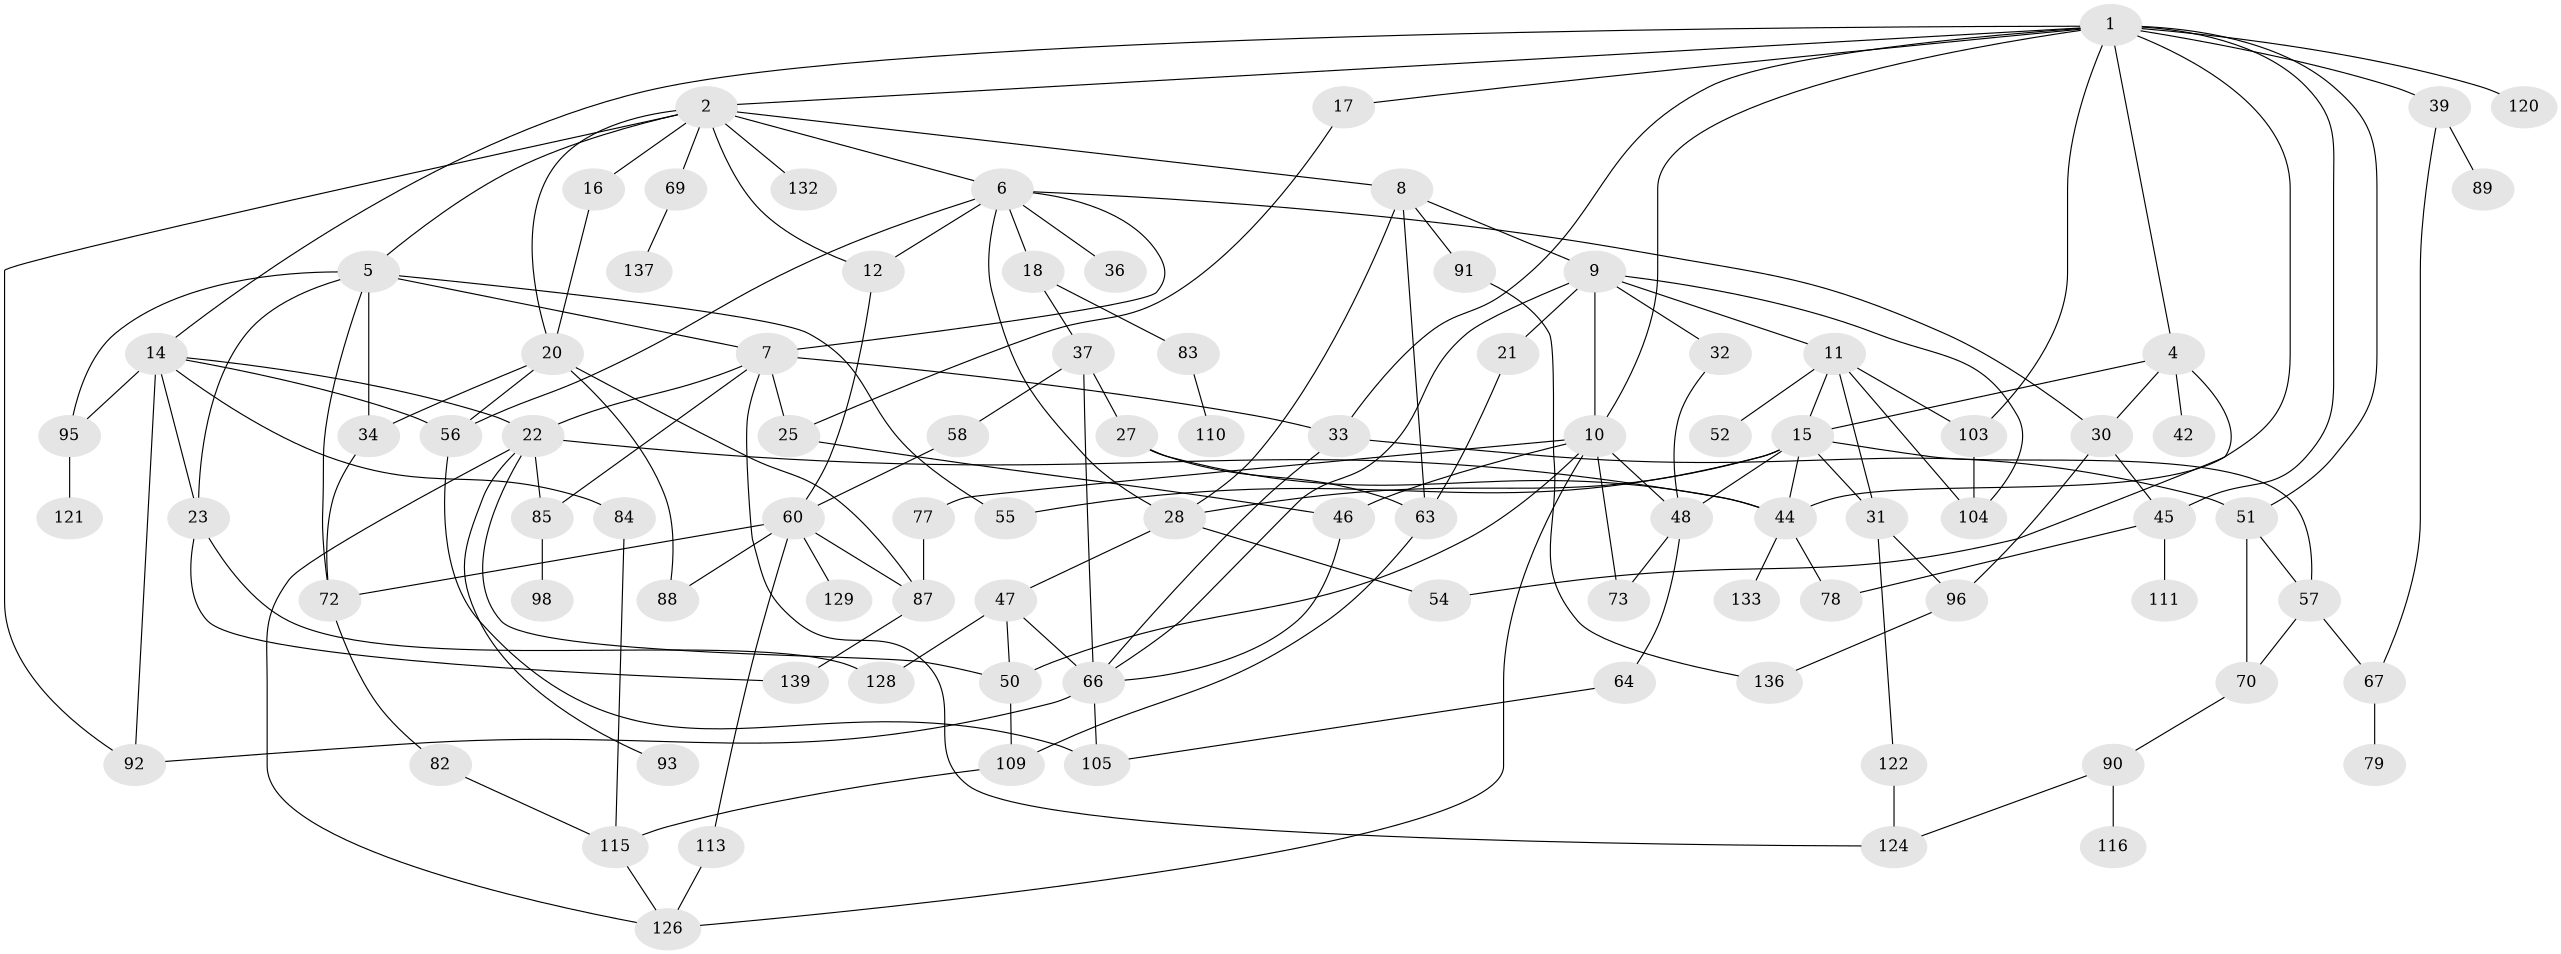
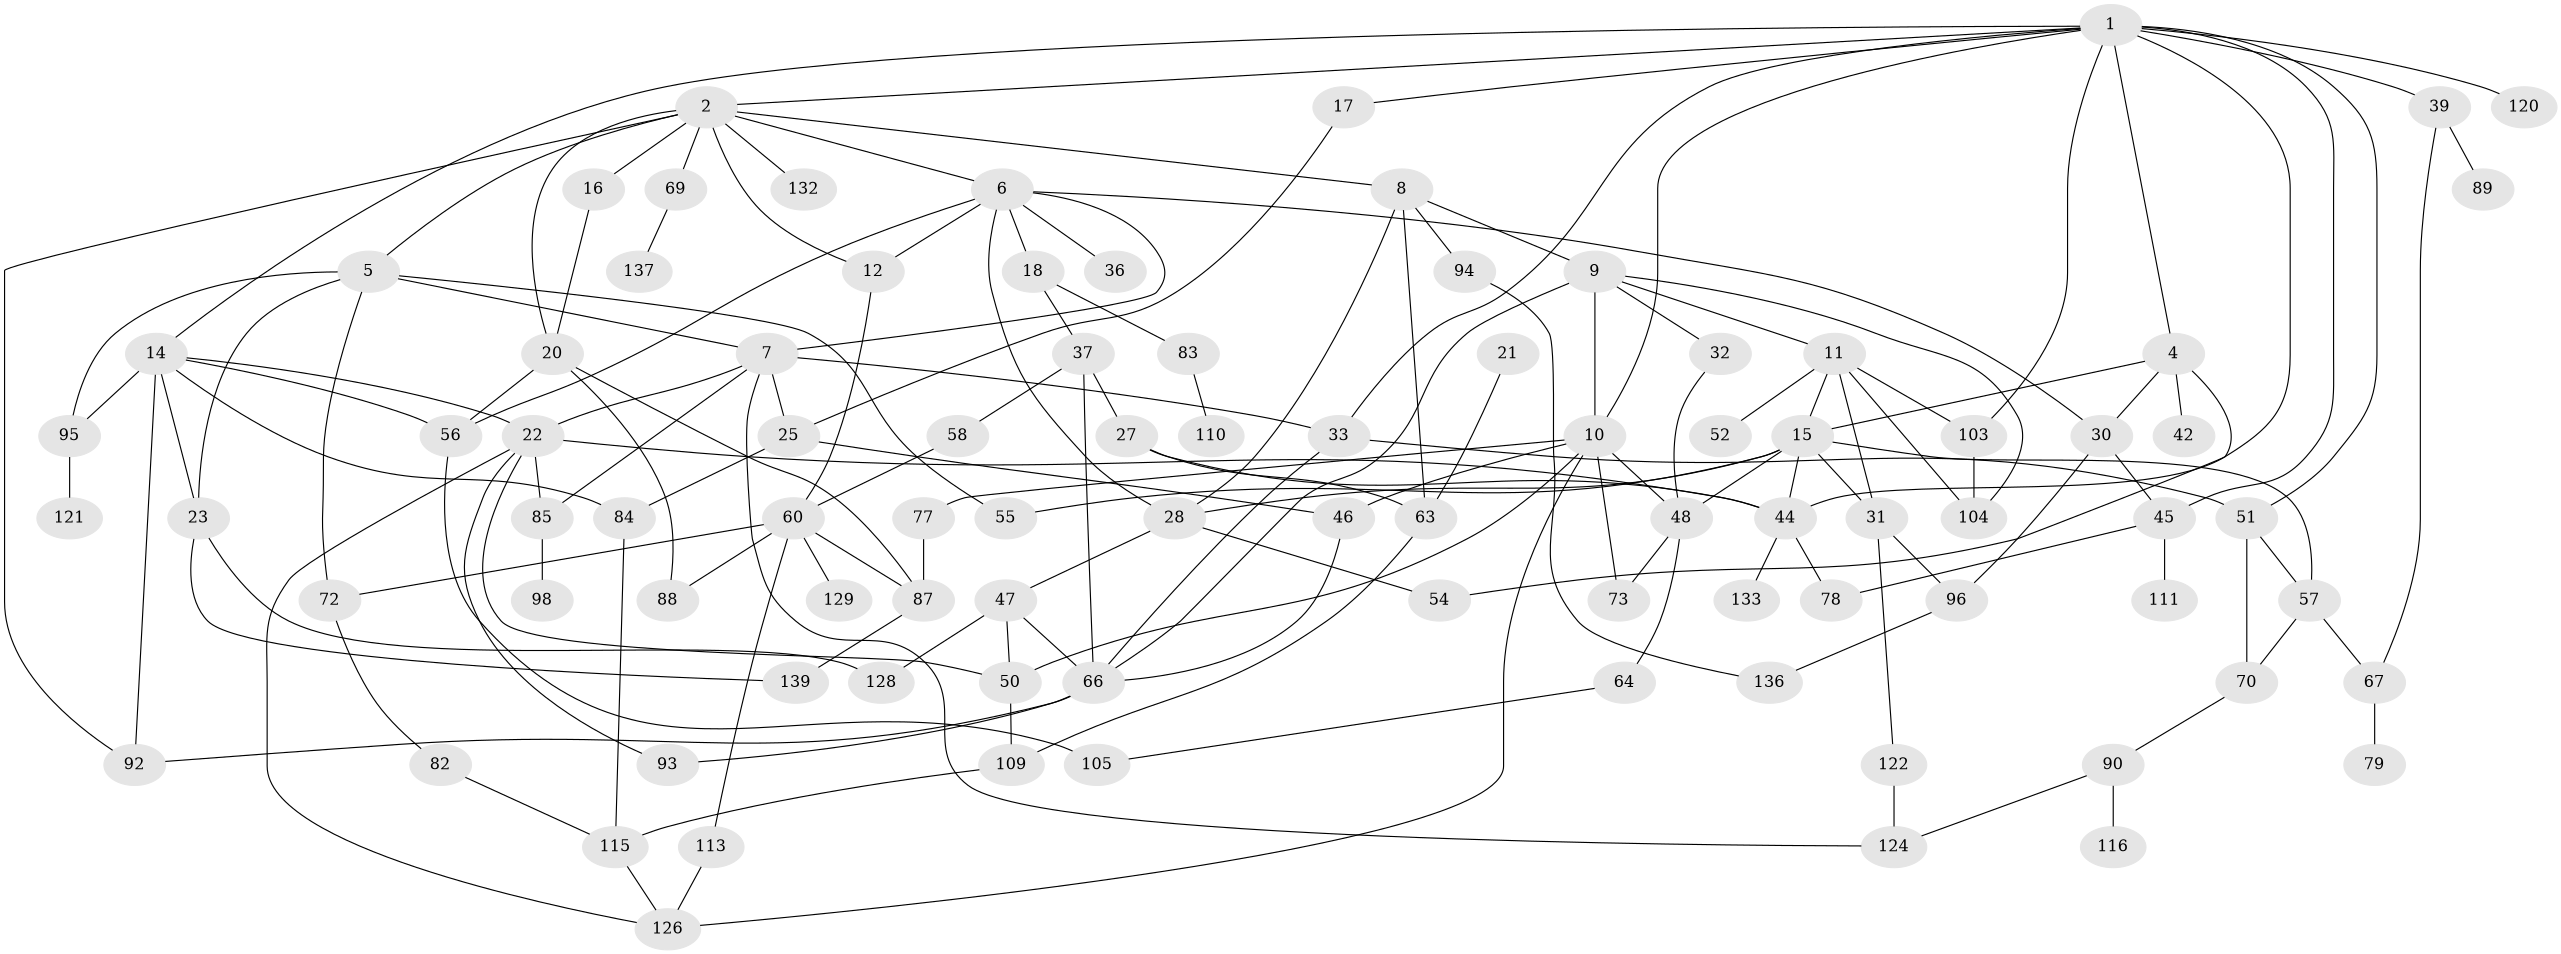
(1465, 272) -> (1465, 272)
(1552, 313) -> none
(369, 436) -> none
none -> (707, 477)
(1095, 719) -> (849, 746)
